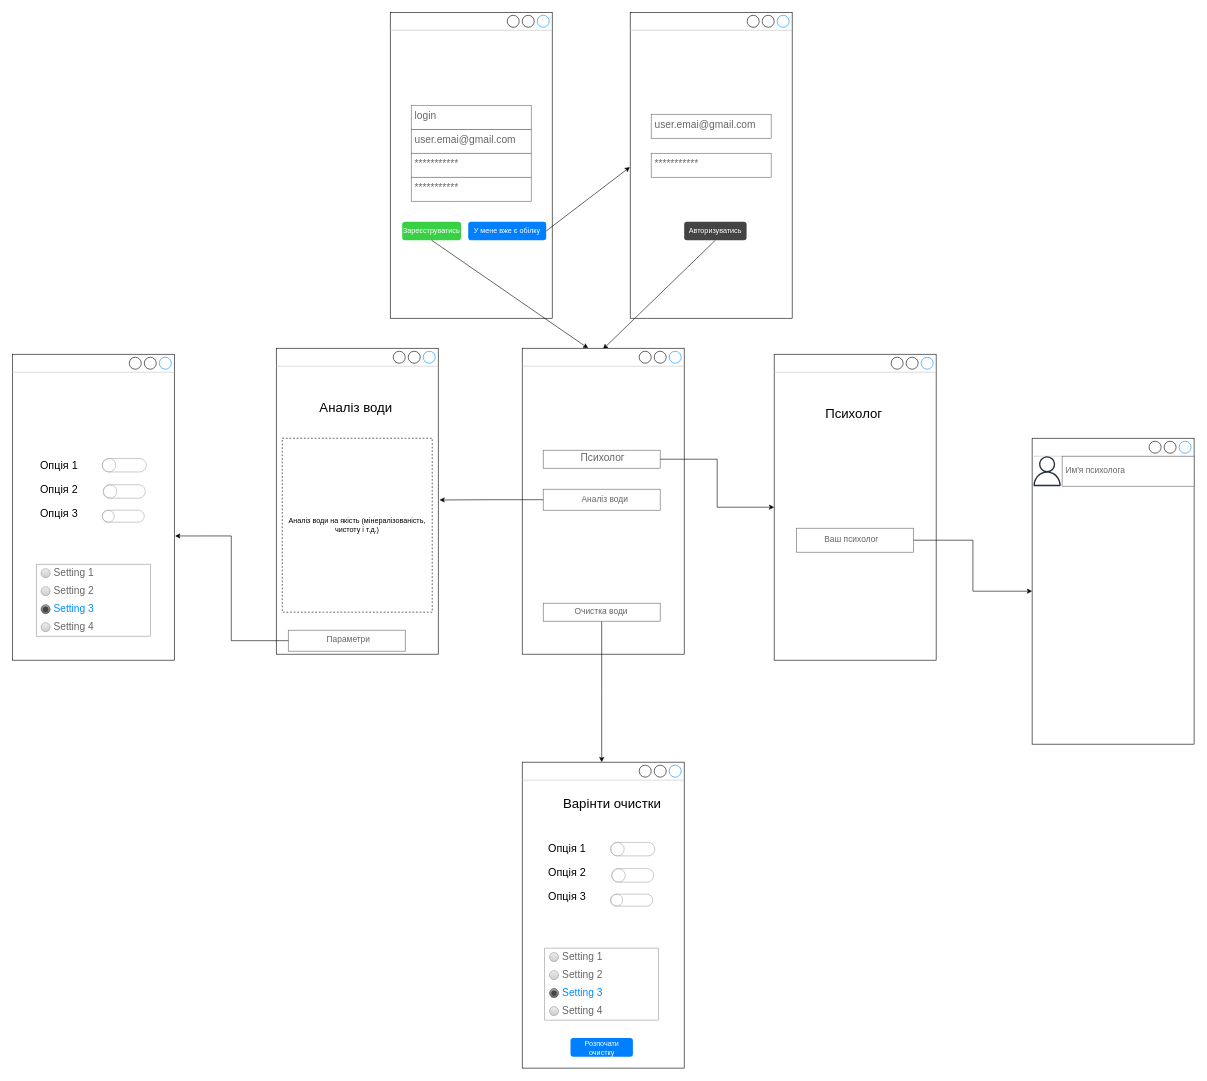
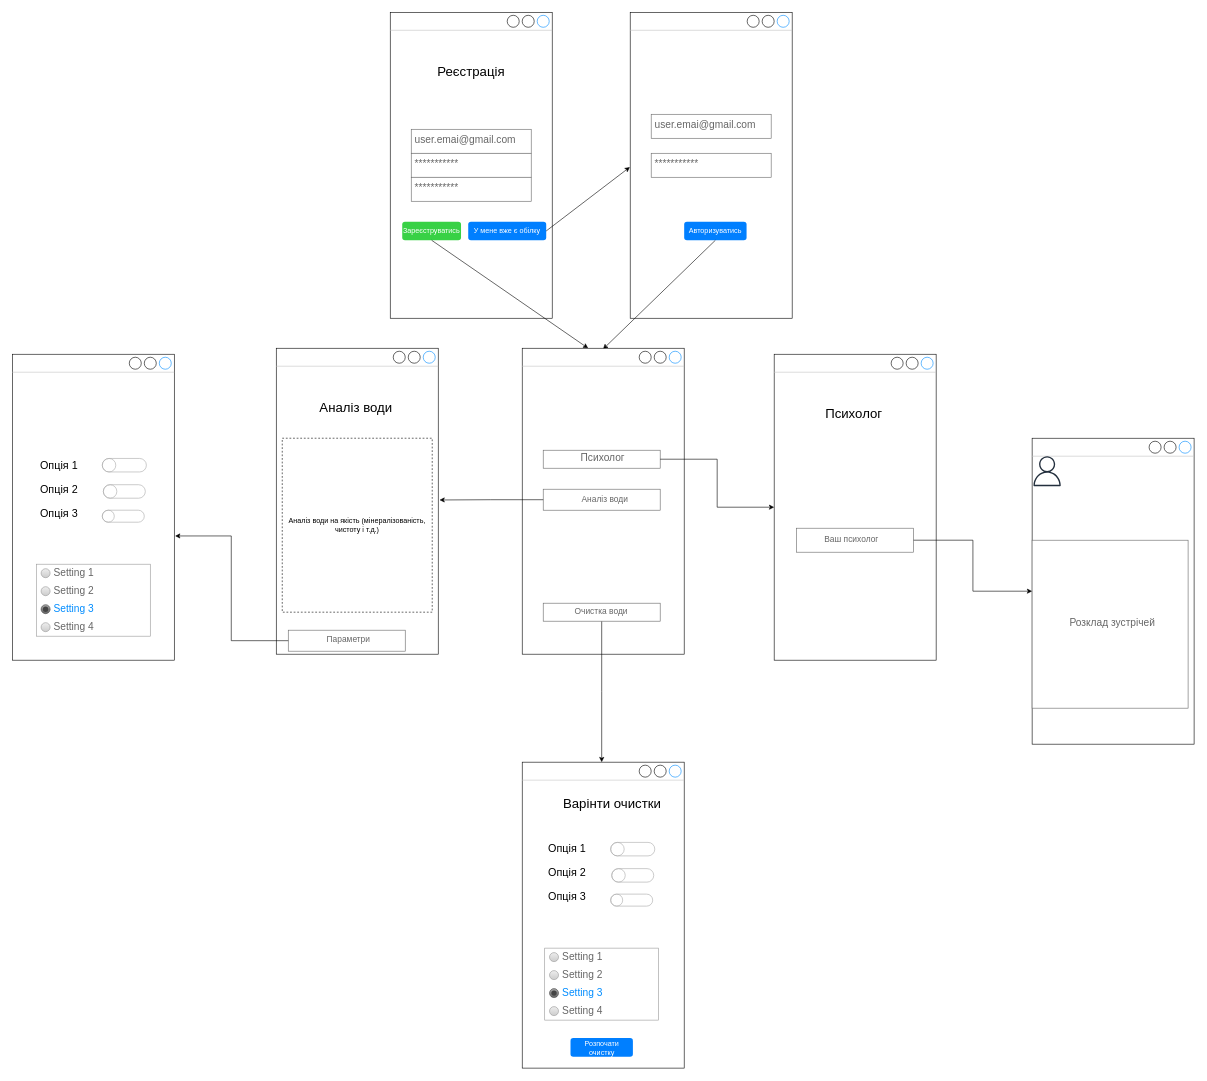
none -> (471, 72)
(471, 117) -> none
(716, 231) -> (716, 231)
(1128, 471) -> none
none -> (1110, 624)
